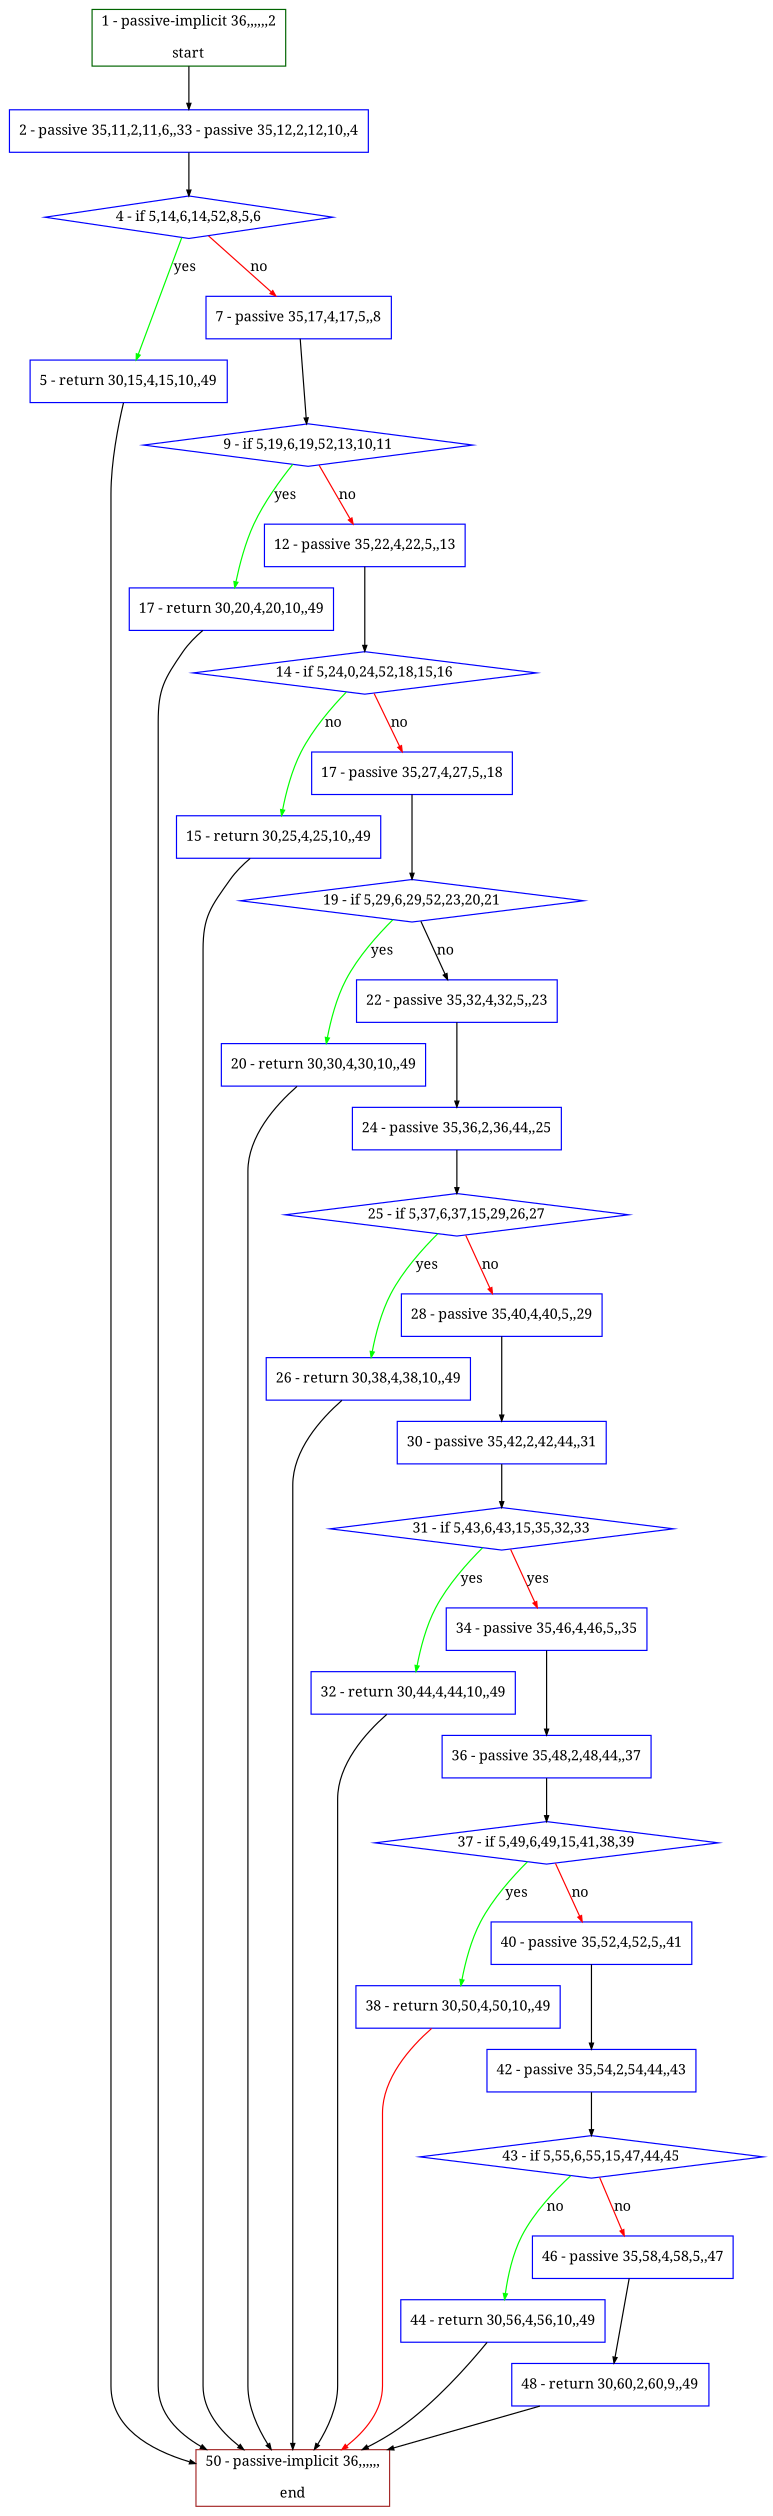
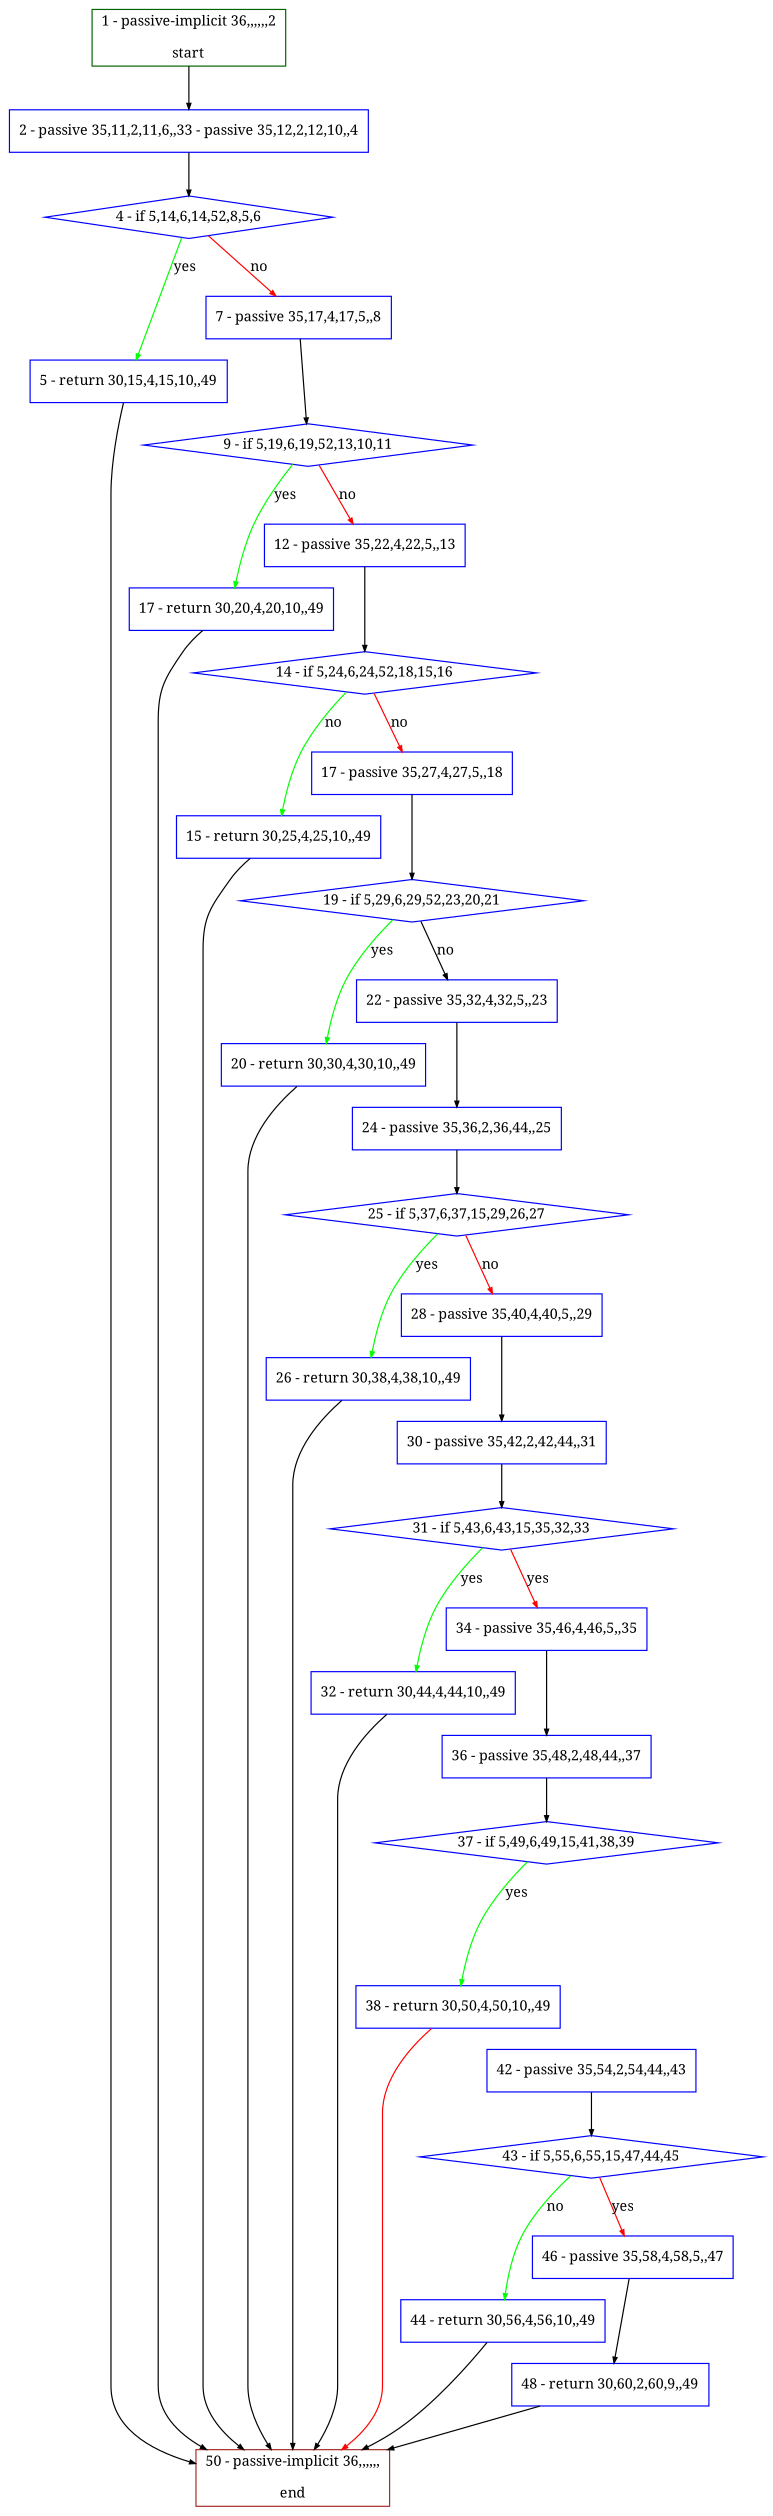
(365, 673) -> (365, 673)
(591, 1943) -> none
(623, 2207) -> (623, 2207)
